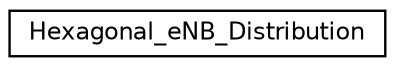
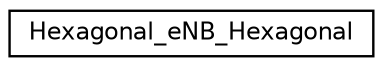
(197, 34) -> (191, 34)
